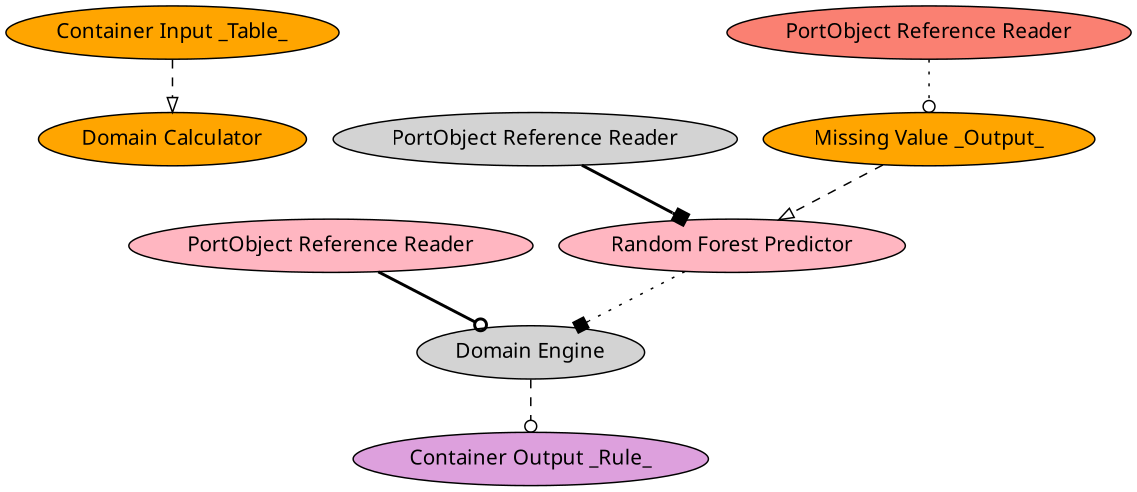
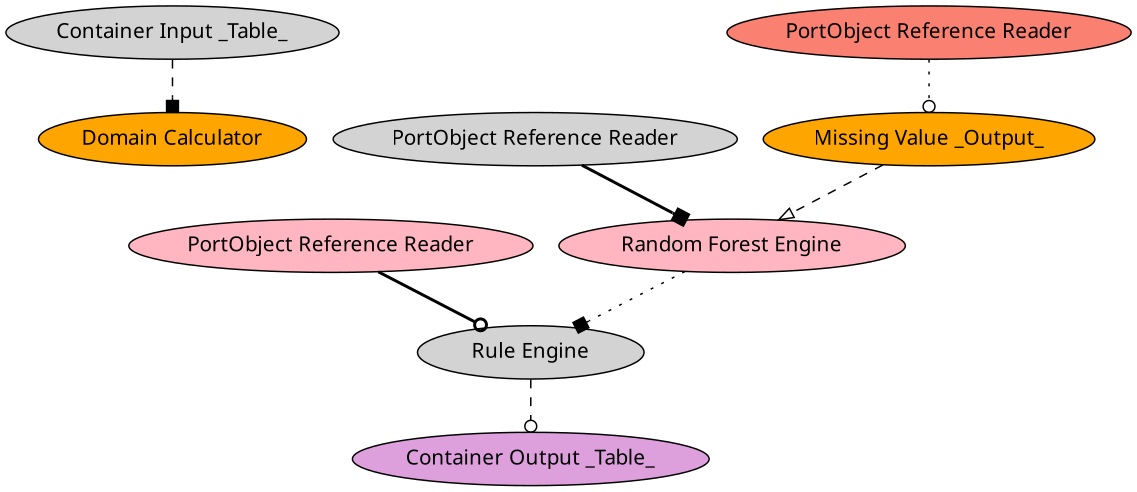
(172, 33) -> (172, 33)
(172, 79) -> (172, 79)
(732, 246) -> (732, 246)
(531, 352) -> (531, 352)
(531, 459) -> (531, 459)
